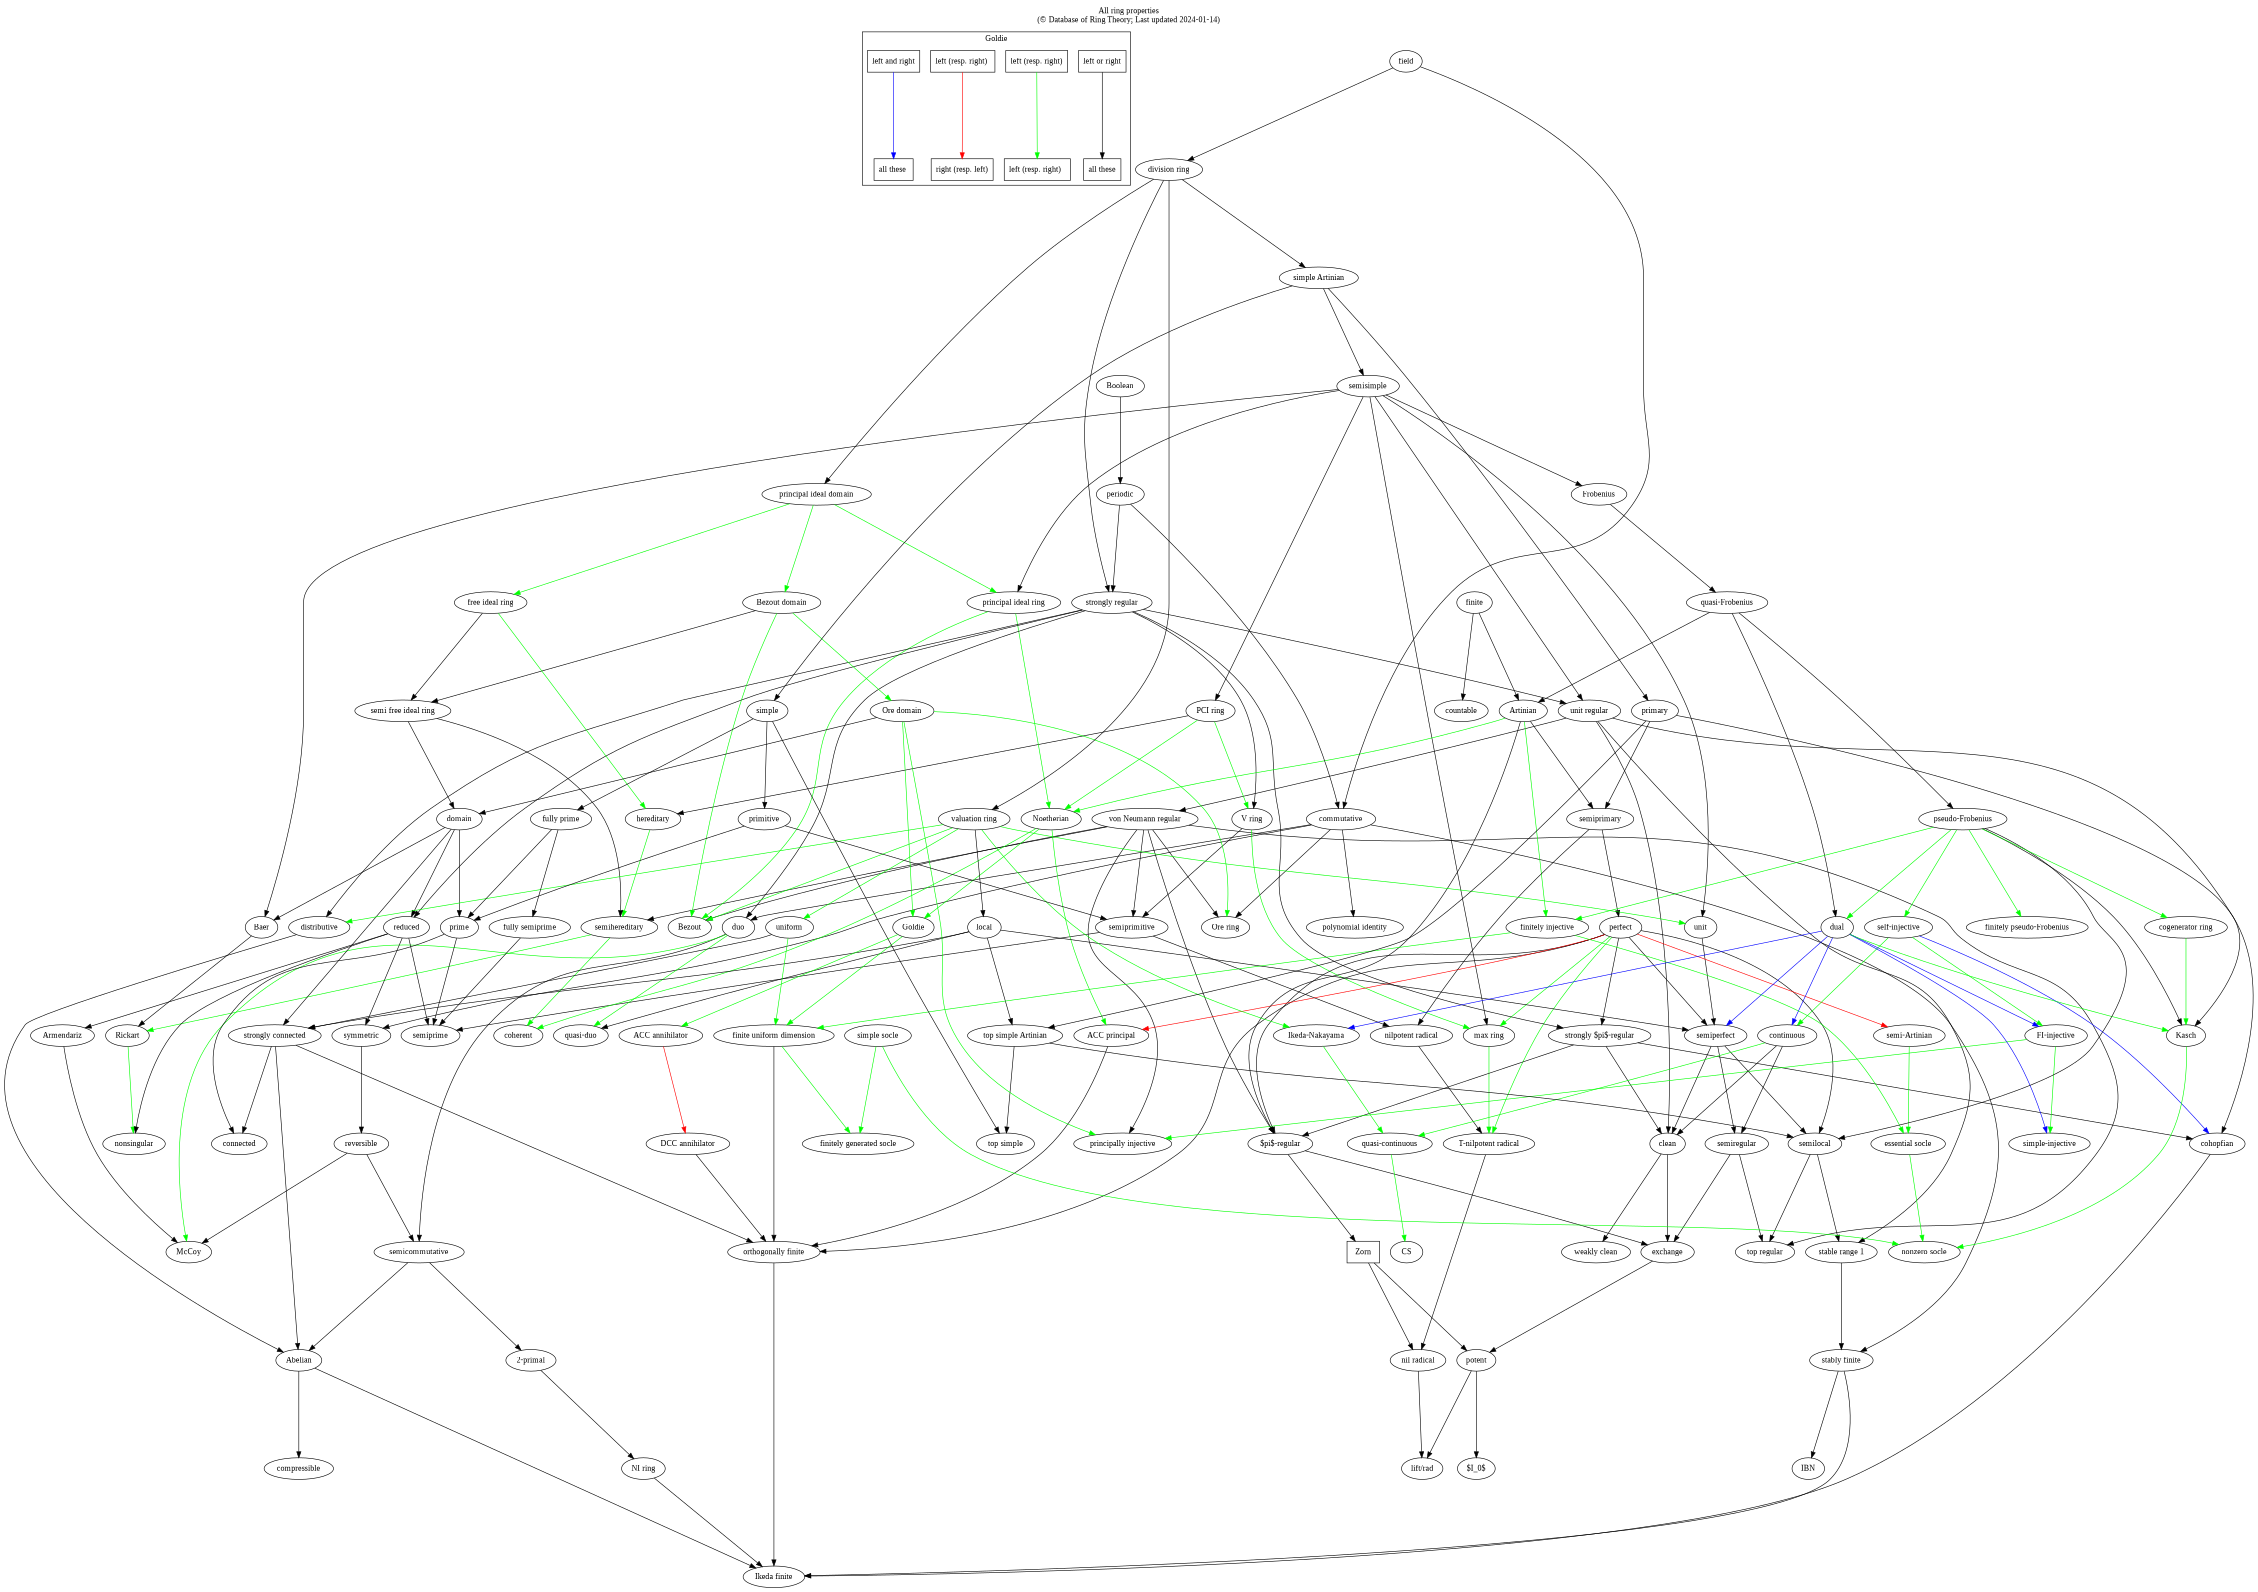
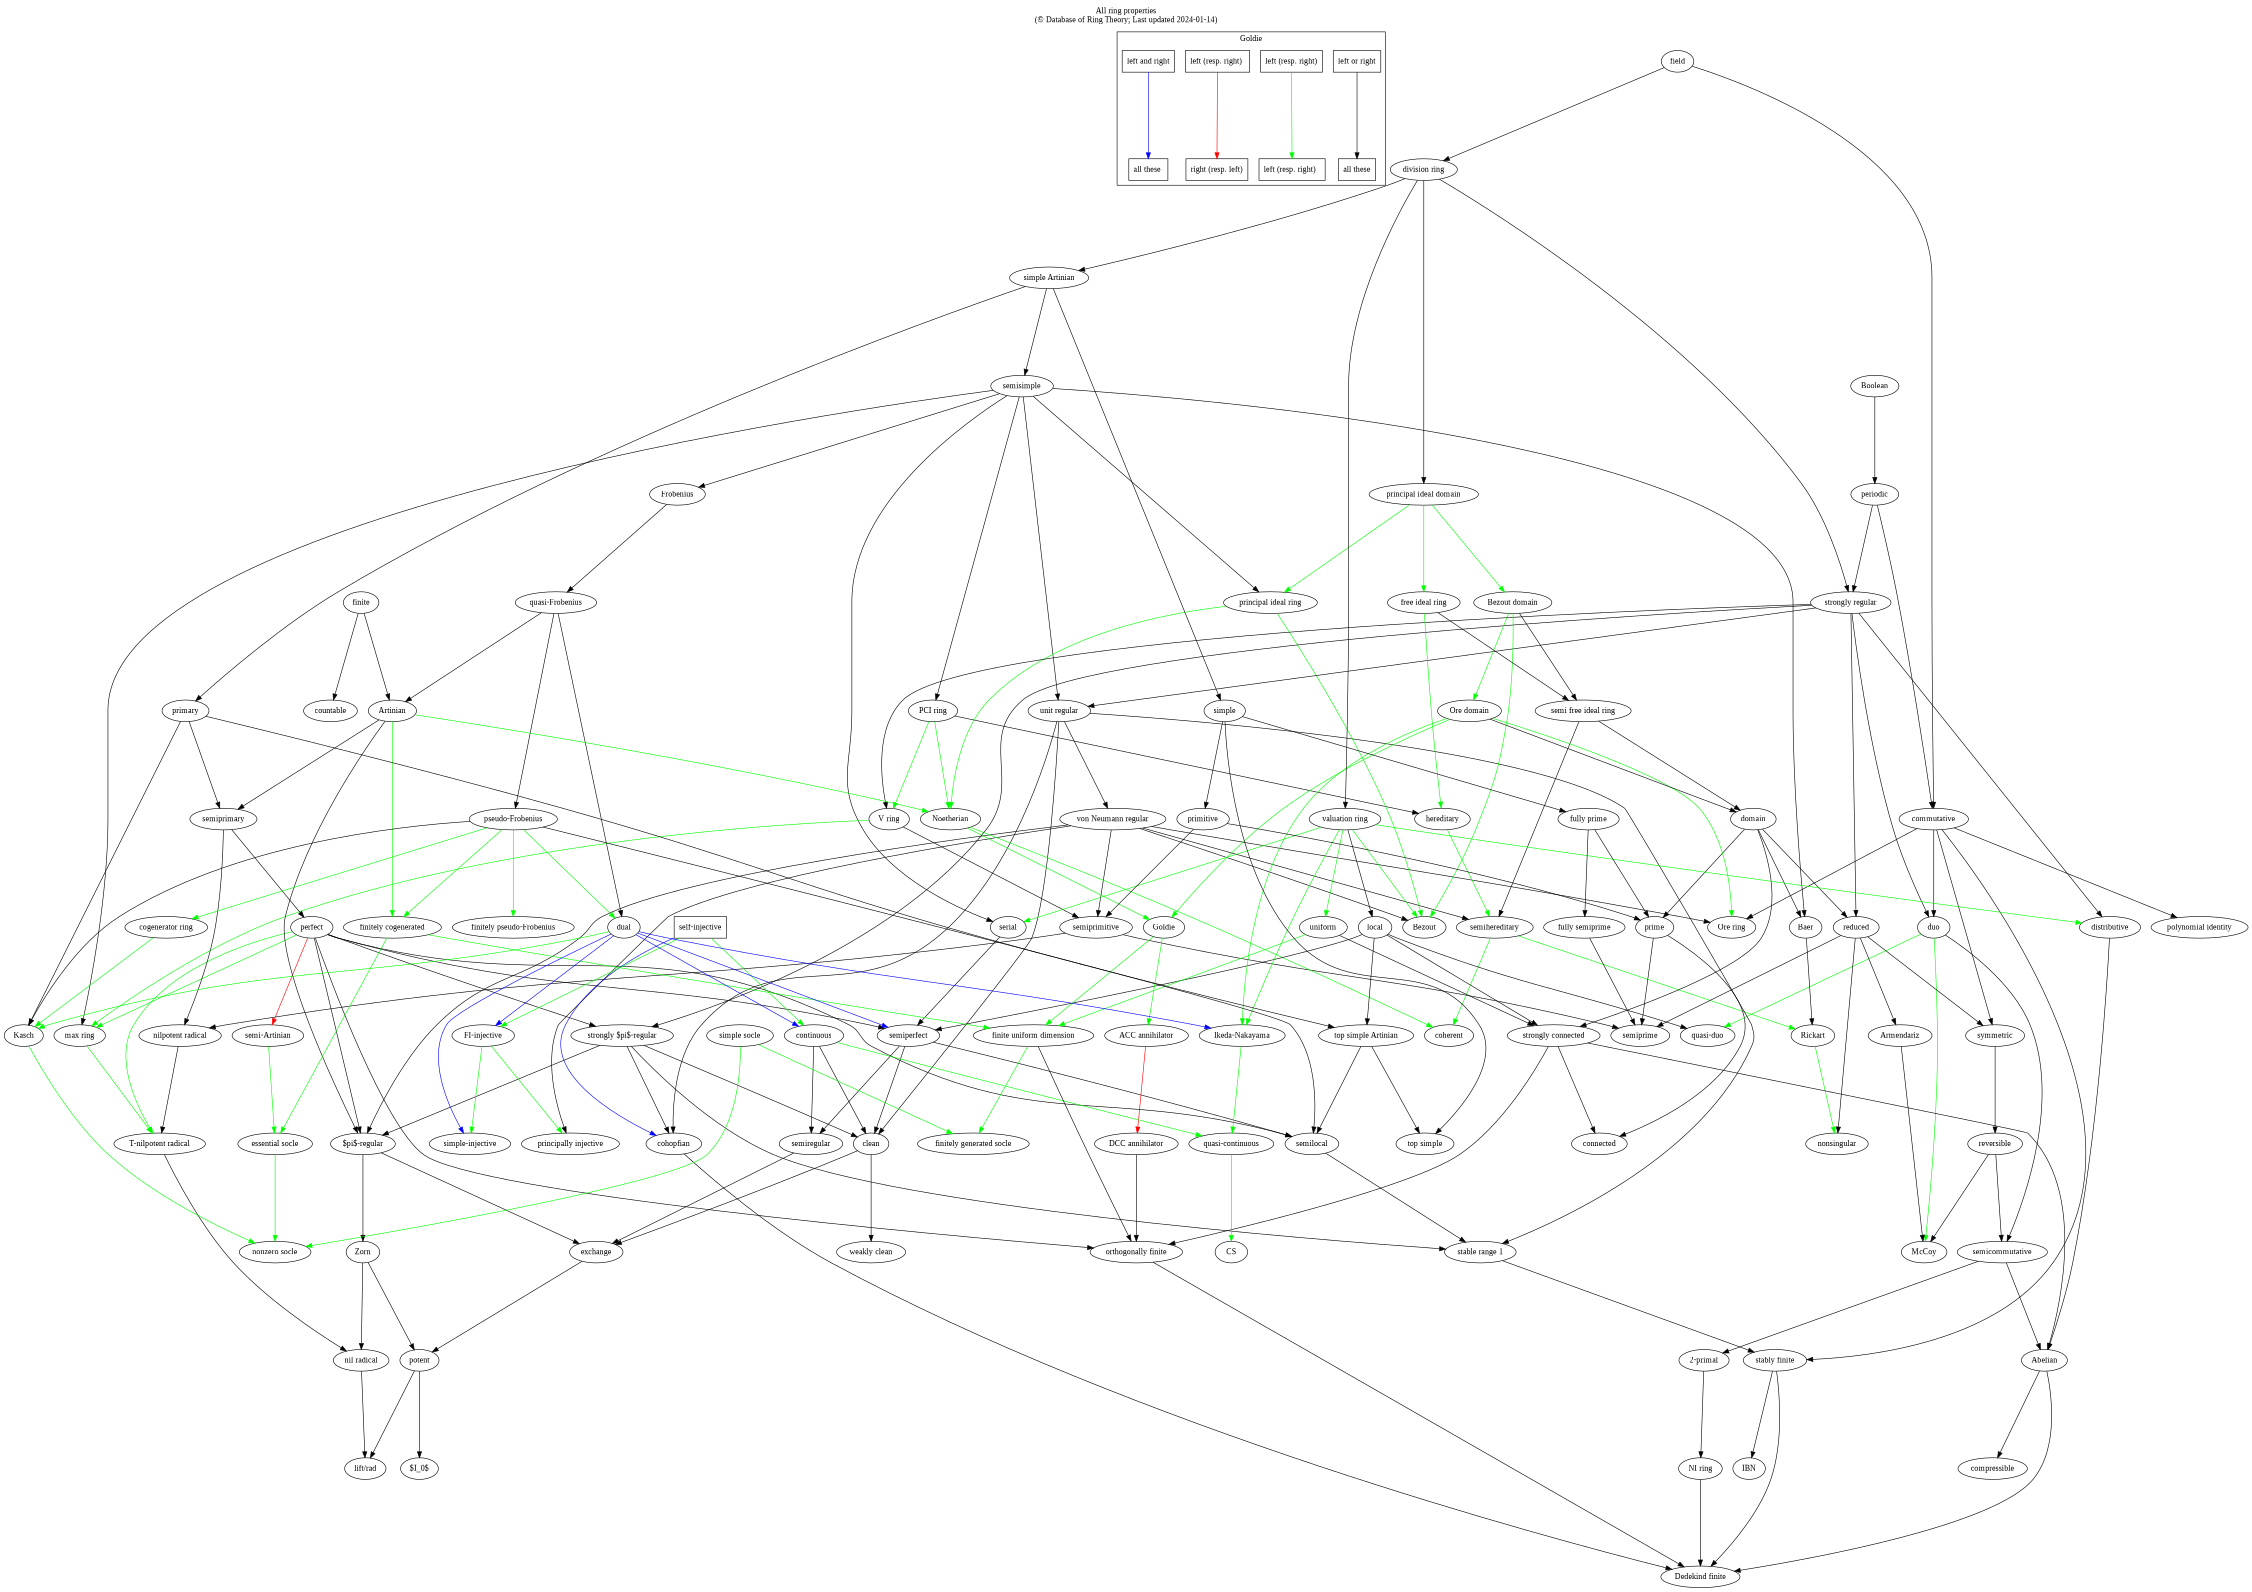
(1932, 871) -> none
(1547, 927) -> (392, 927)
(1701, 927) -> (1008, 927)
(1899, 927) -> (700, 927)
(942, 963) -> (1290, 830)
(1111, 1036) -> none
none -> (1015, 1206)
(1363, 1252) -> (363, 1252)
(1765, 1252) -> none
(774, 1577) -> (1700, 1577)
